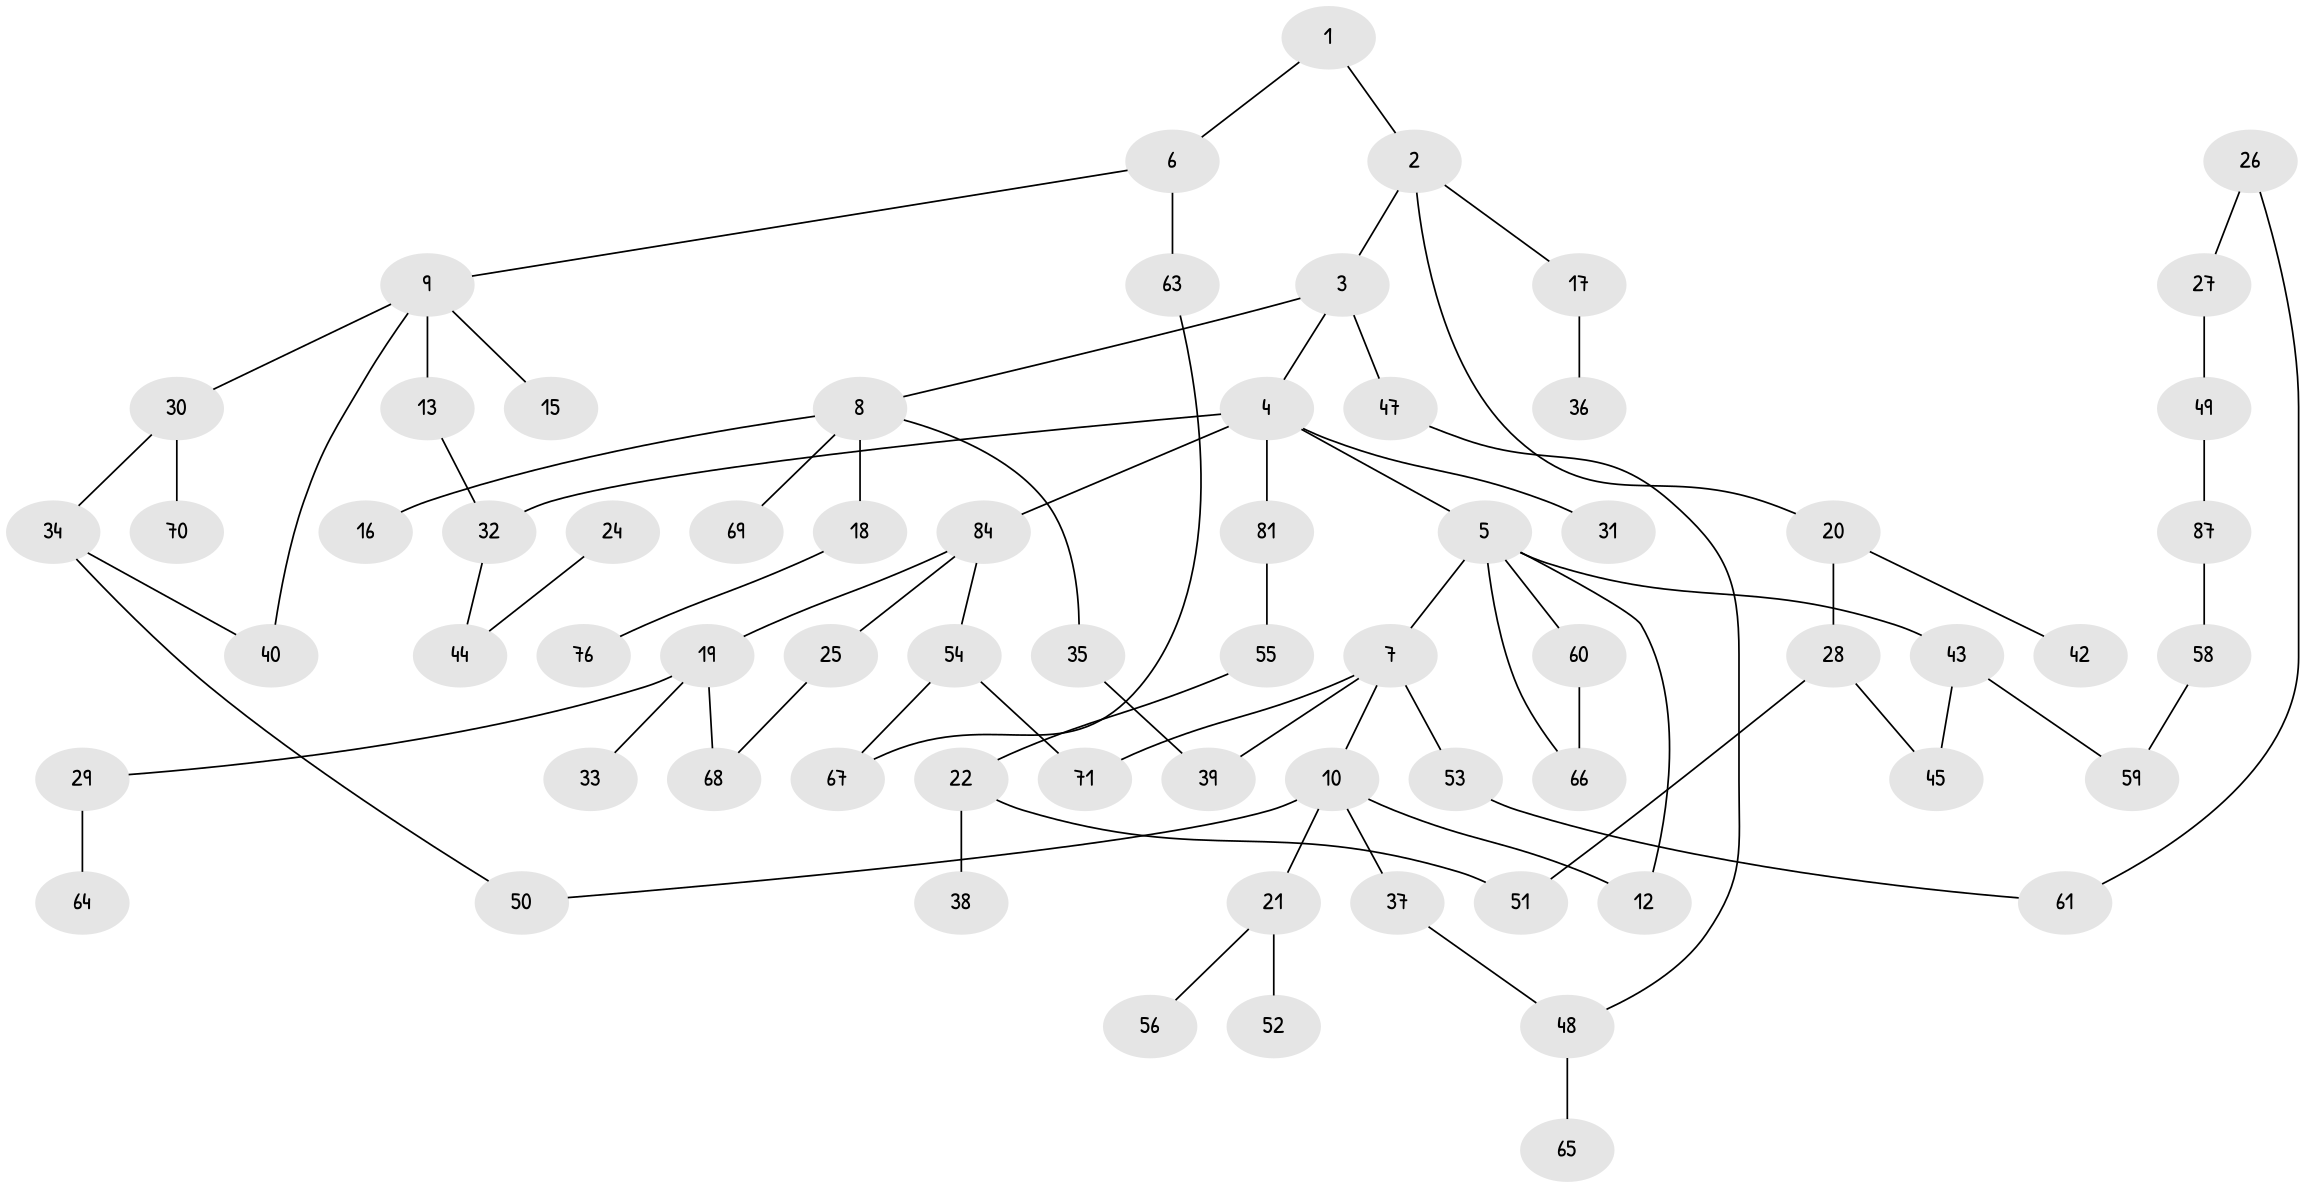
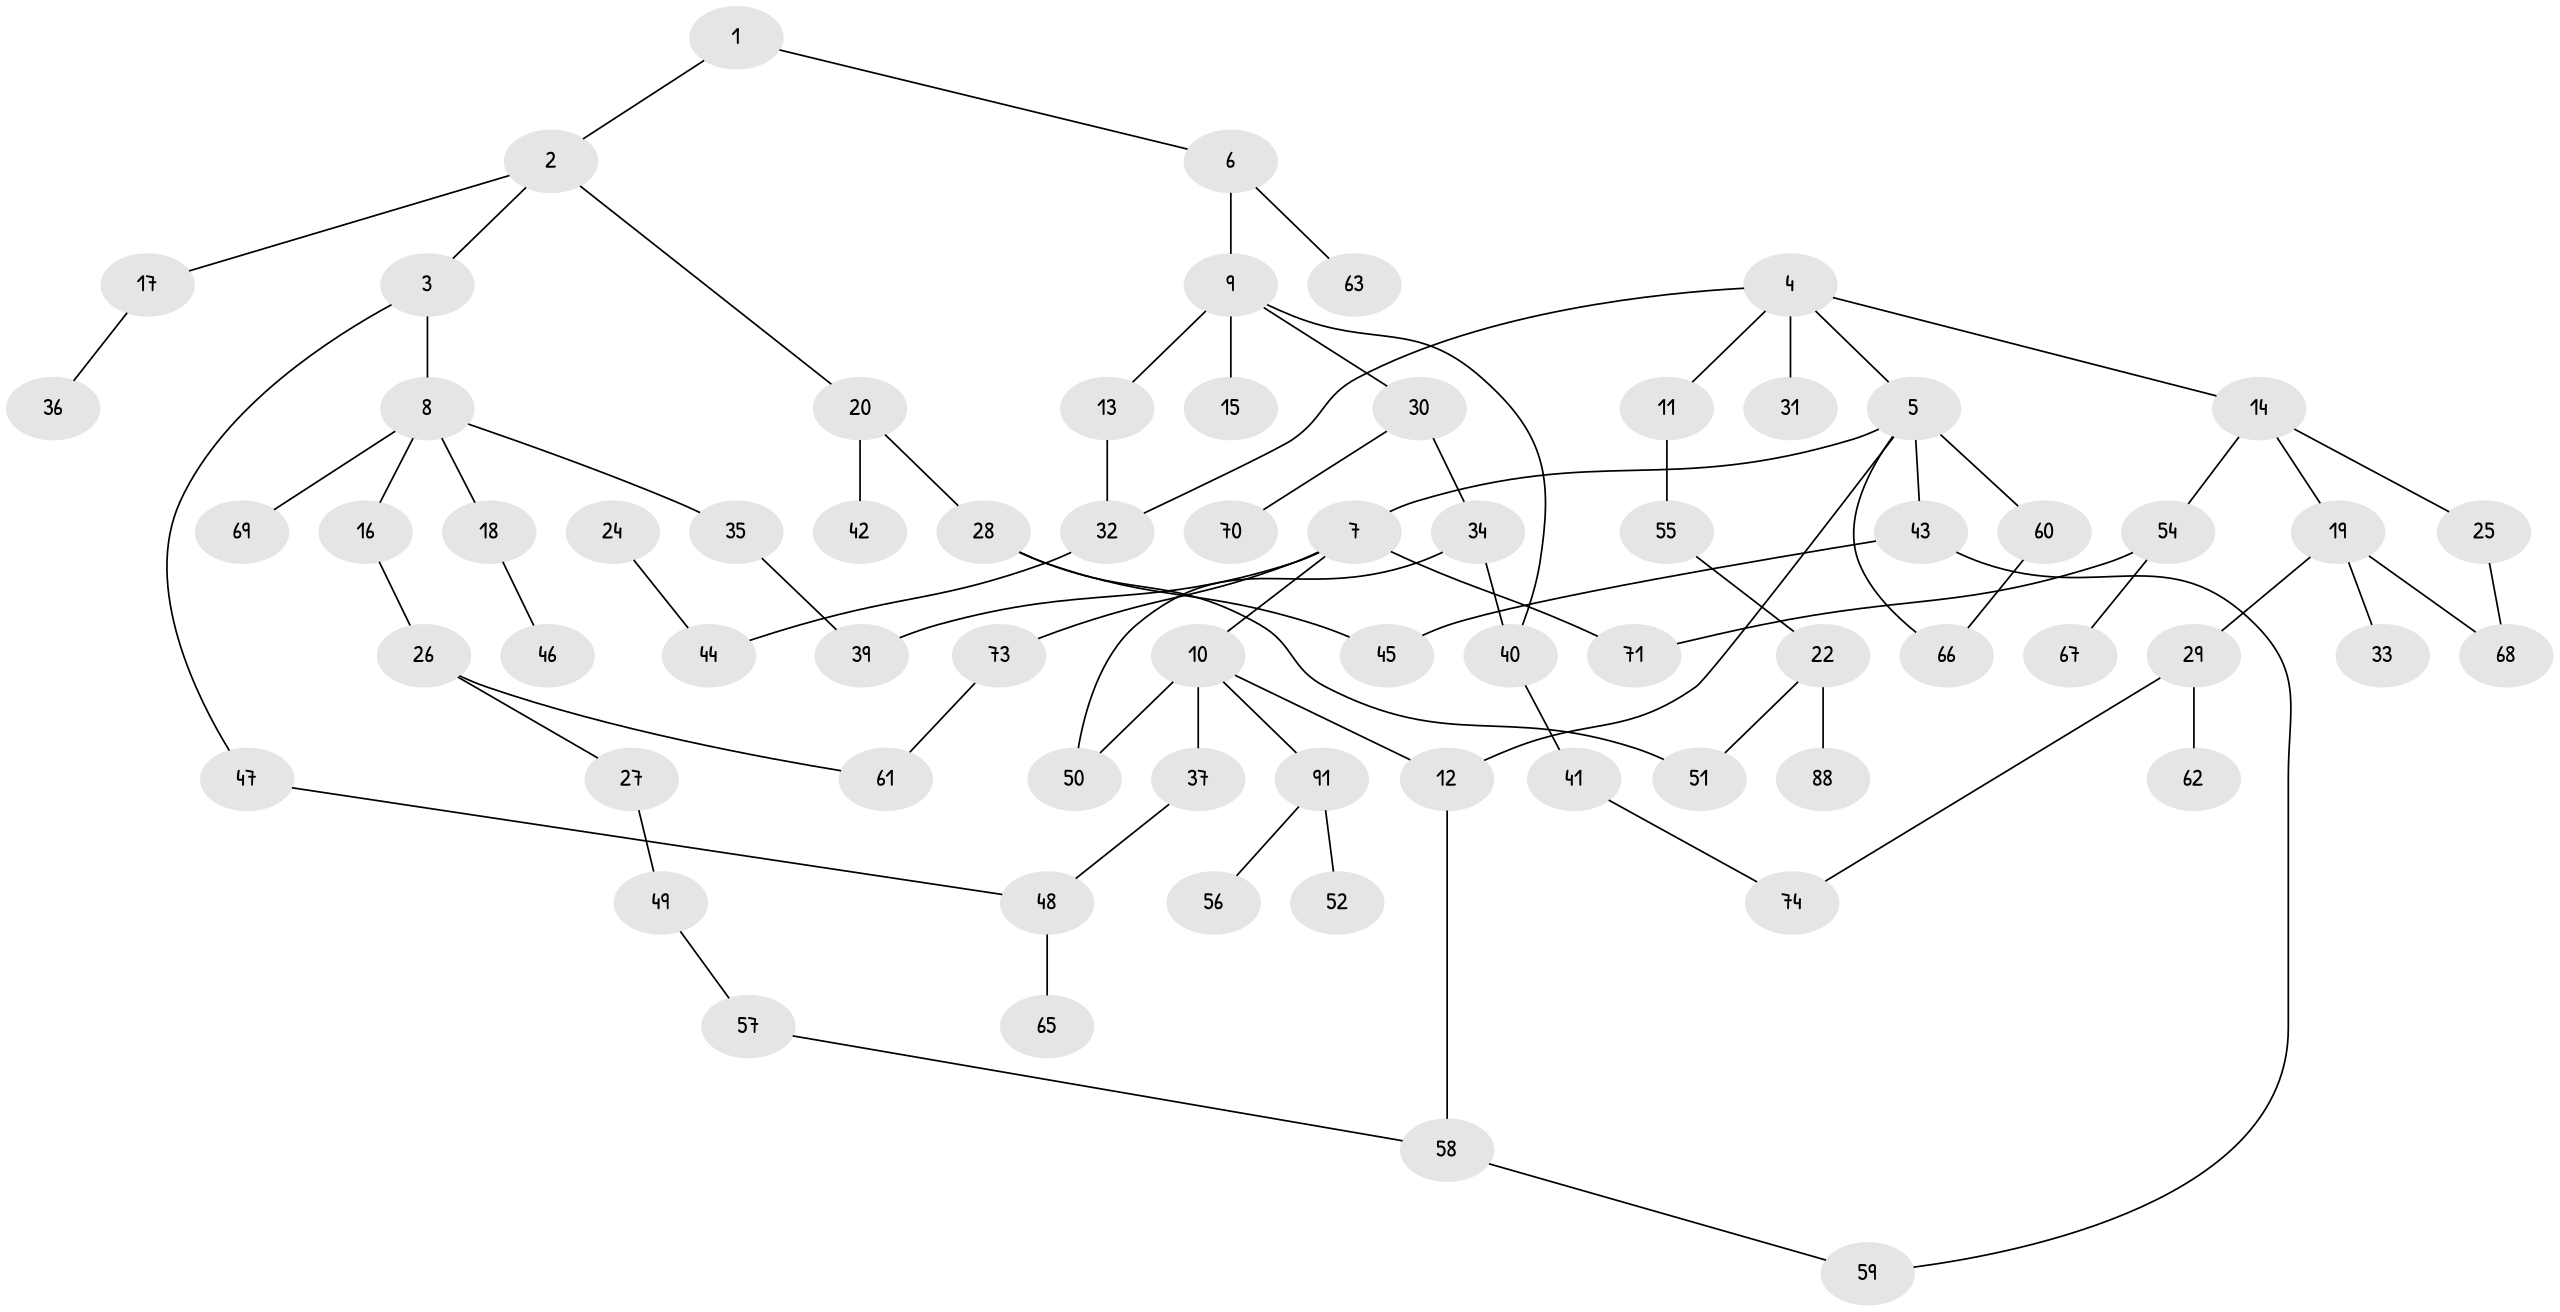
(1305, 347) -> none
(984, 532) -> (2259, 409)
(1267, 532) -> (1667, 409)
(2204, 532) -> (748, 1027)
none -> (395, 594)
(1167, 644) -> none
(584, 656) -> (548, 656)
(1456, 779) -> (999, 656)
none -> (1574, 779)
none -> (2194, 779)
(82, 903) -> (1792, 903)
(961, 903) -> (1823, 779)
(1274, 903) -> (1322, 779)
none -> (1447, 965)
